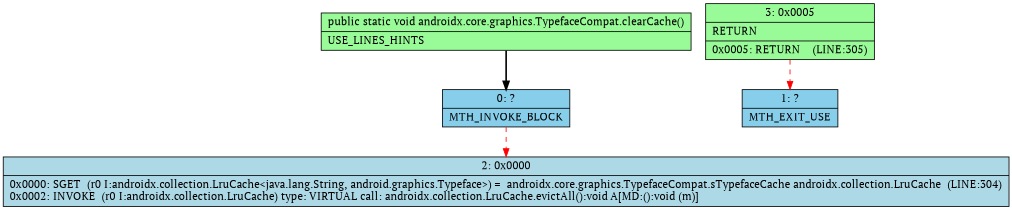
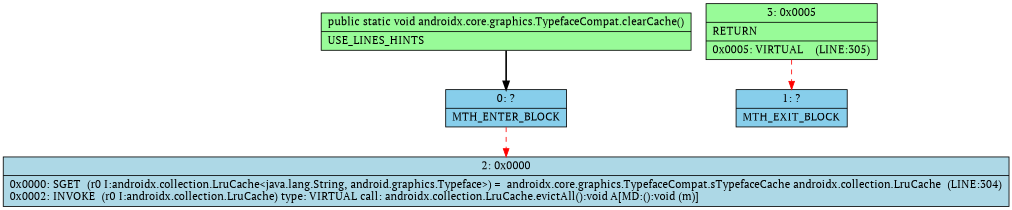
(790, 50) -> (792, 50)
(506, 117) -> (506, 117)
(790, 117) -> (792, 117)
